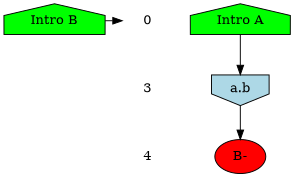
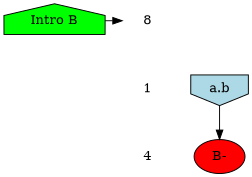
(148, 21) -> (148, 21)
(240, 21) -> none
(148, 89) -> (148, 89)
